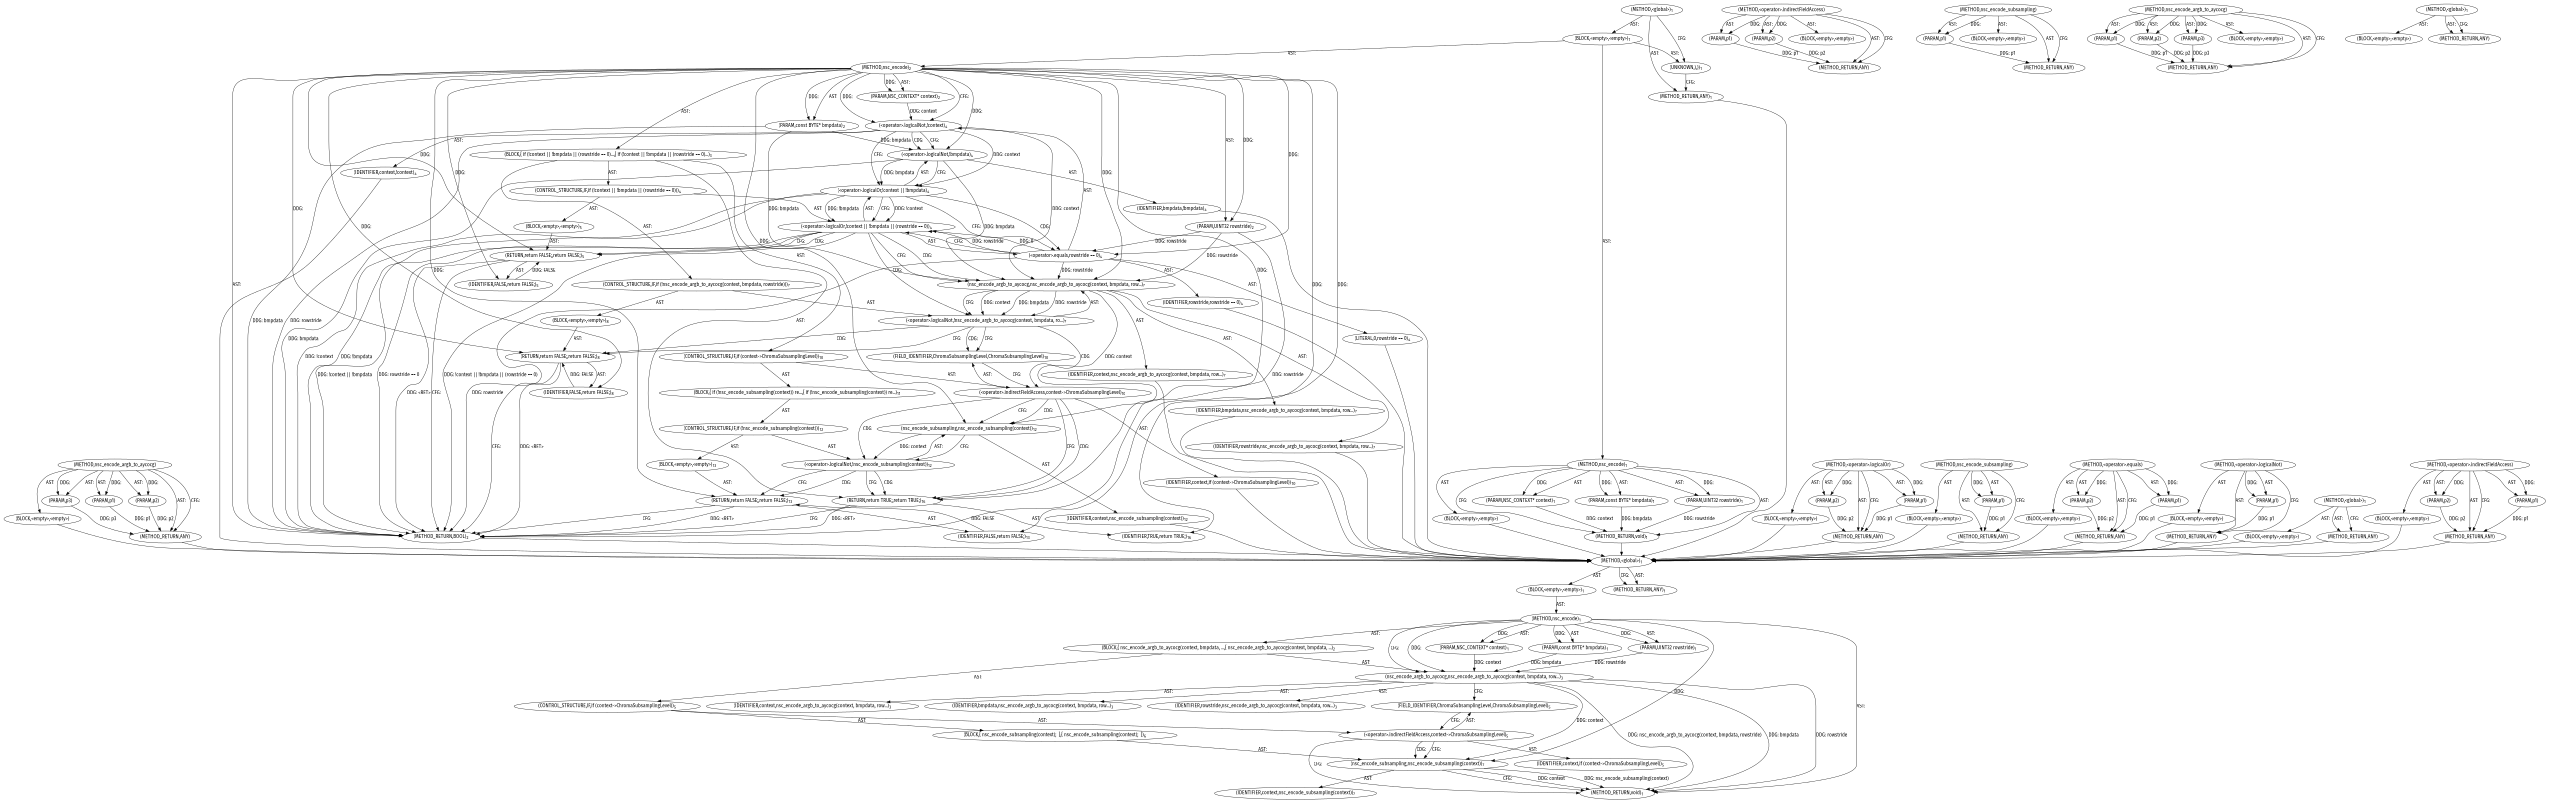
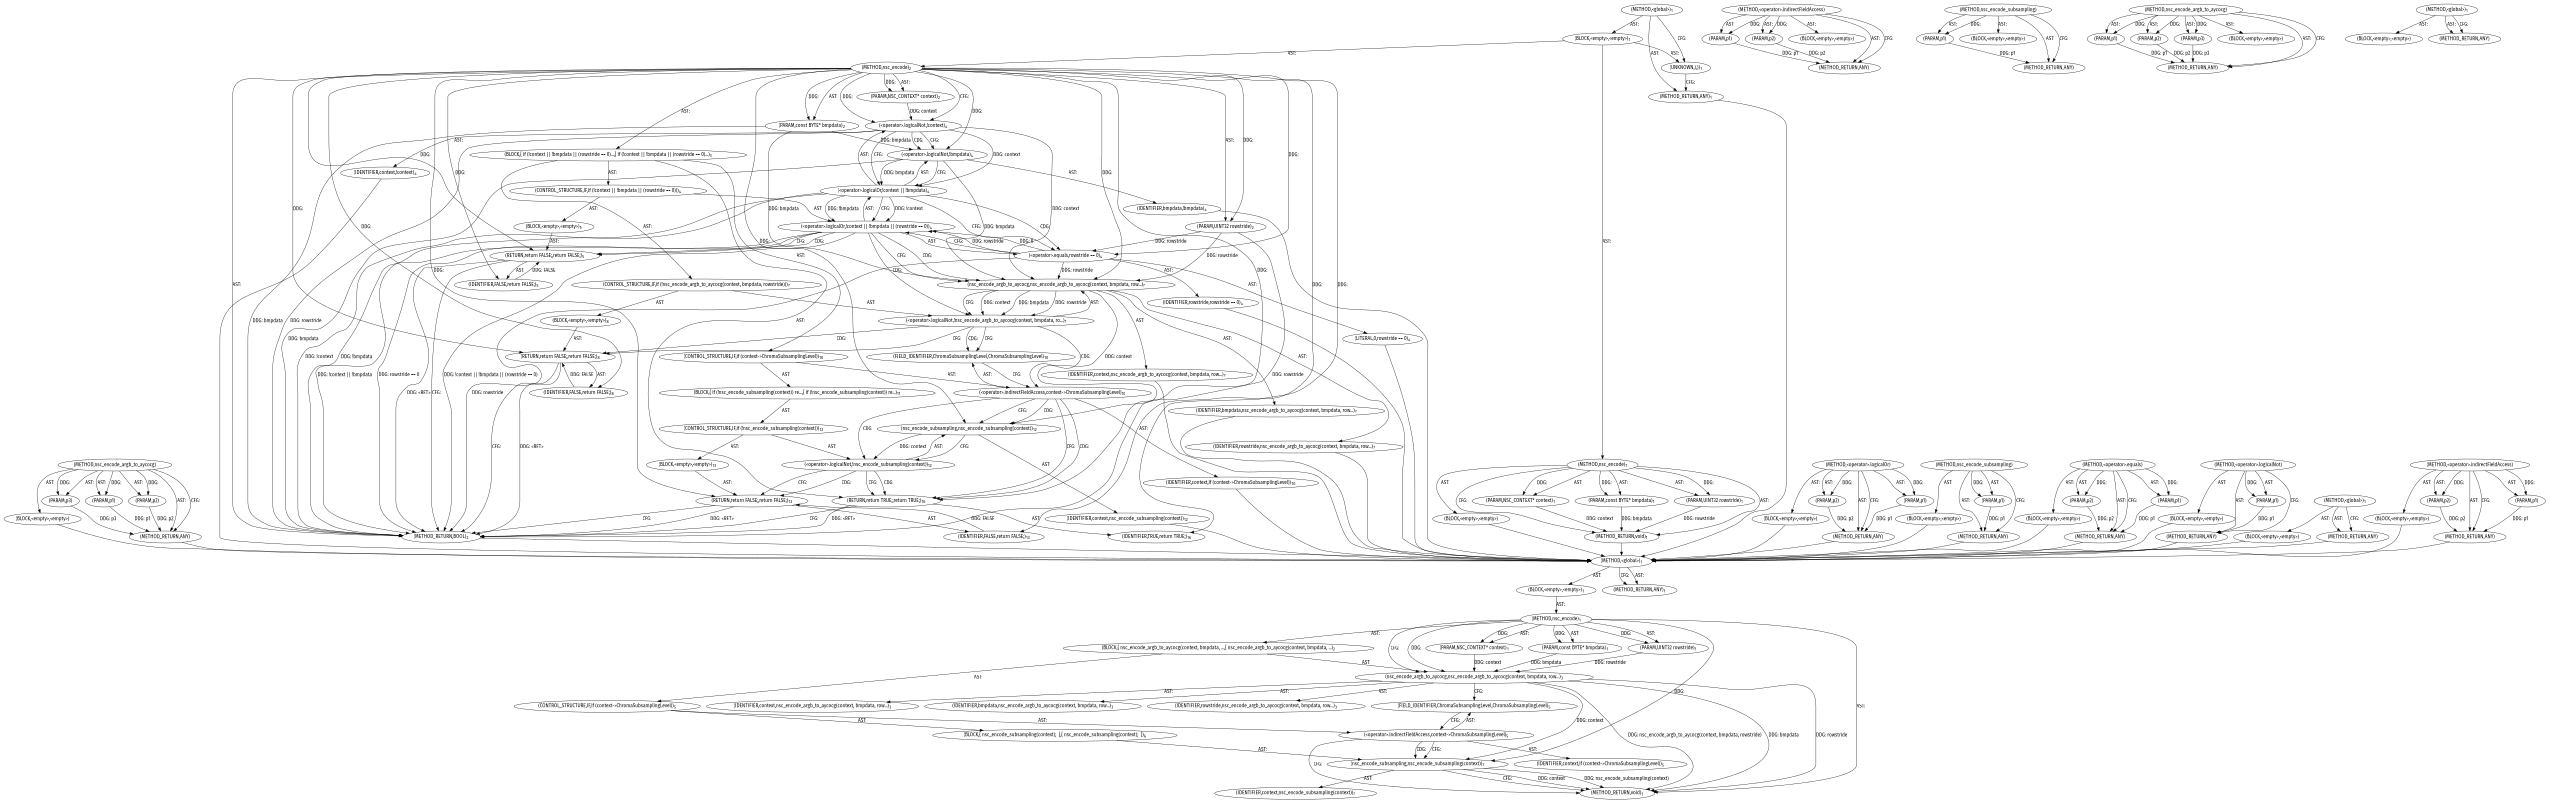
(1069, 146) -> (858, 156)
